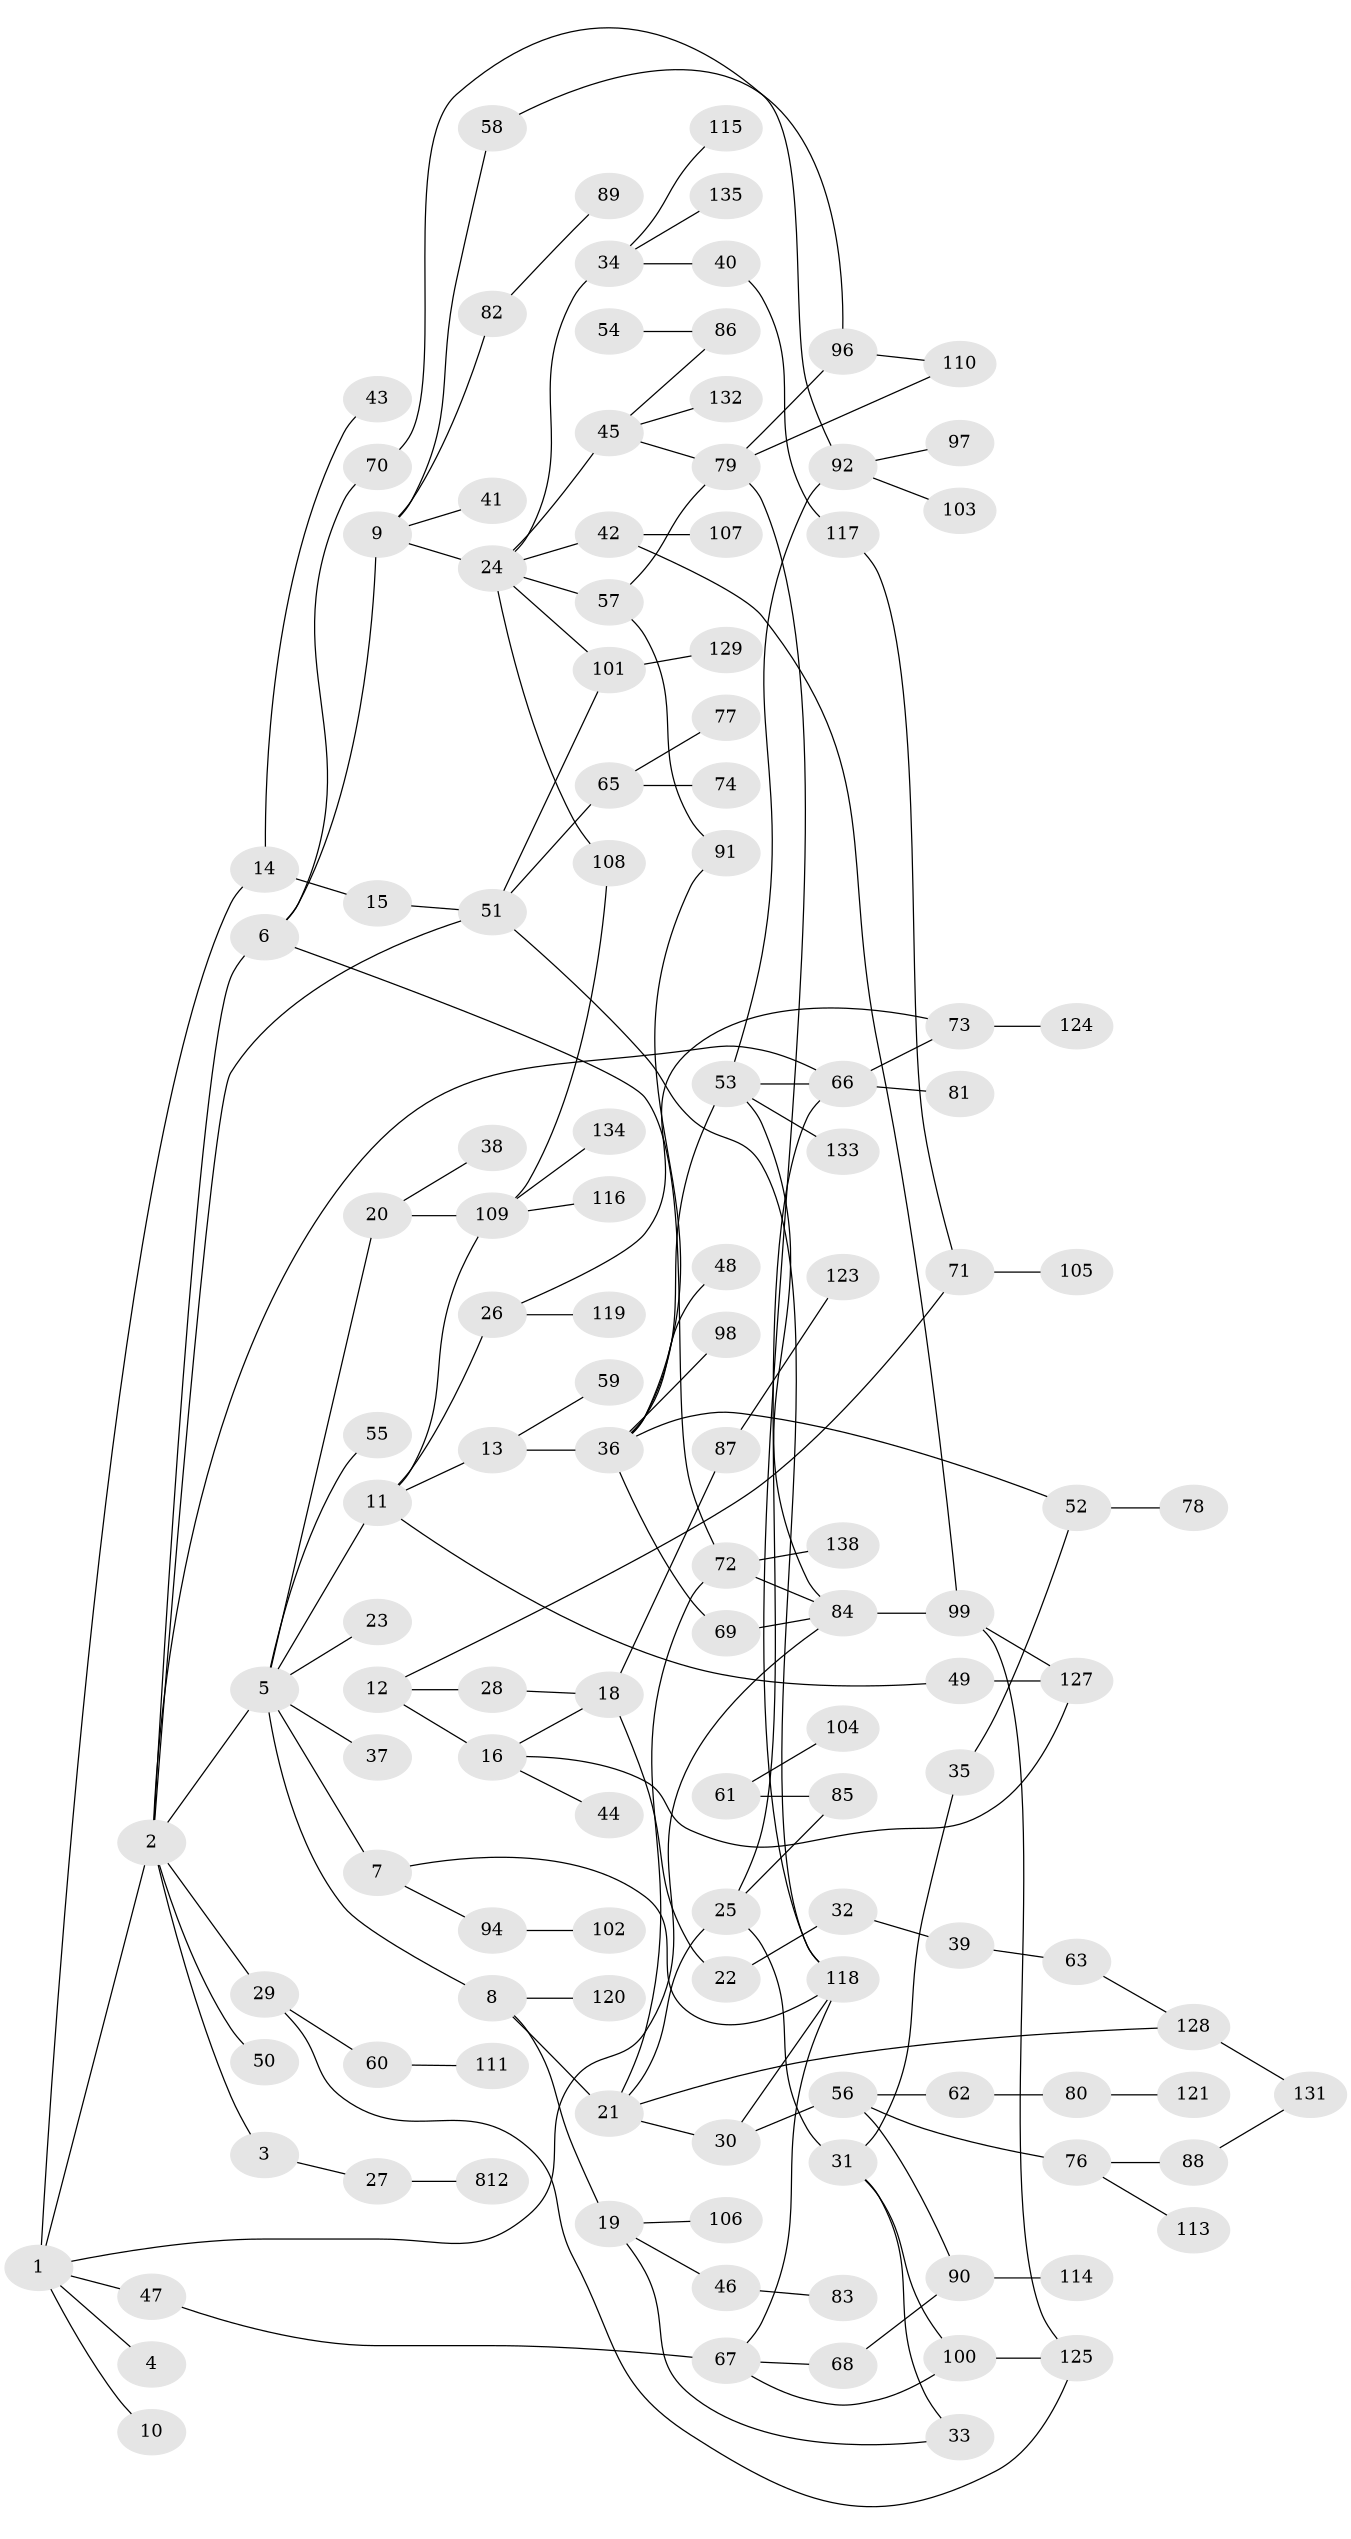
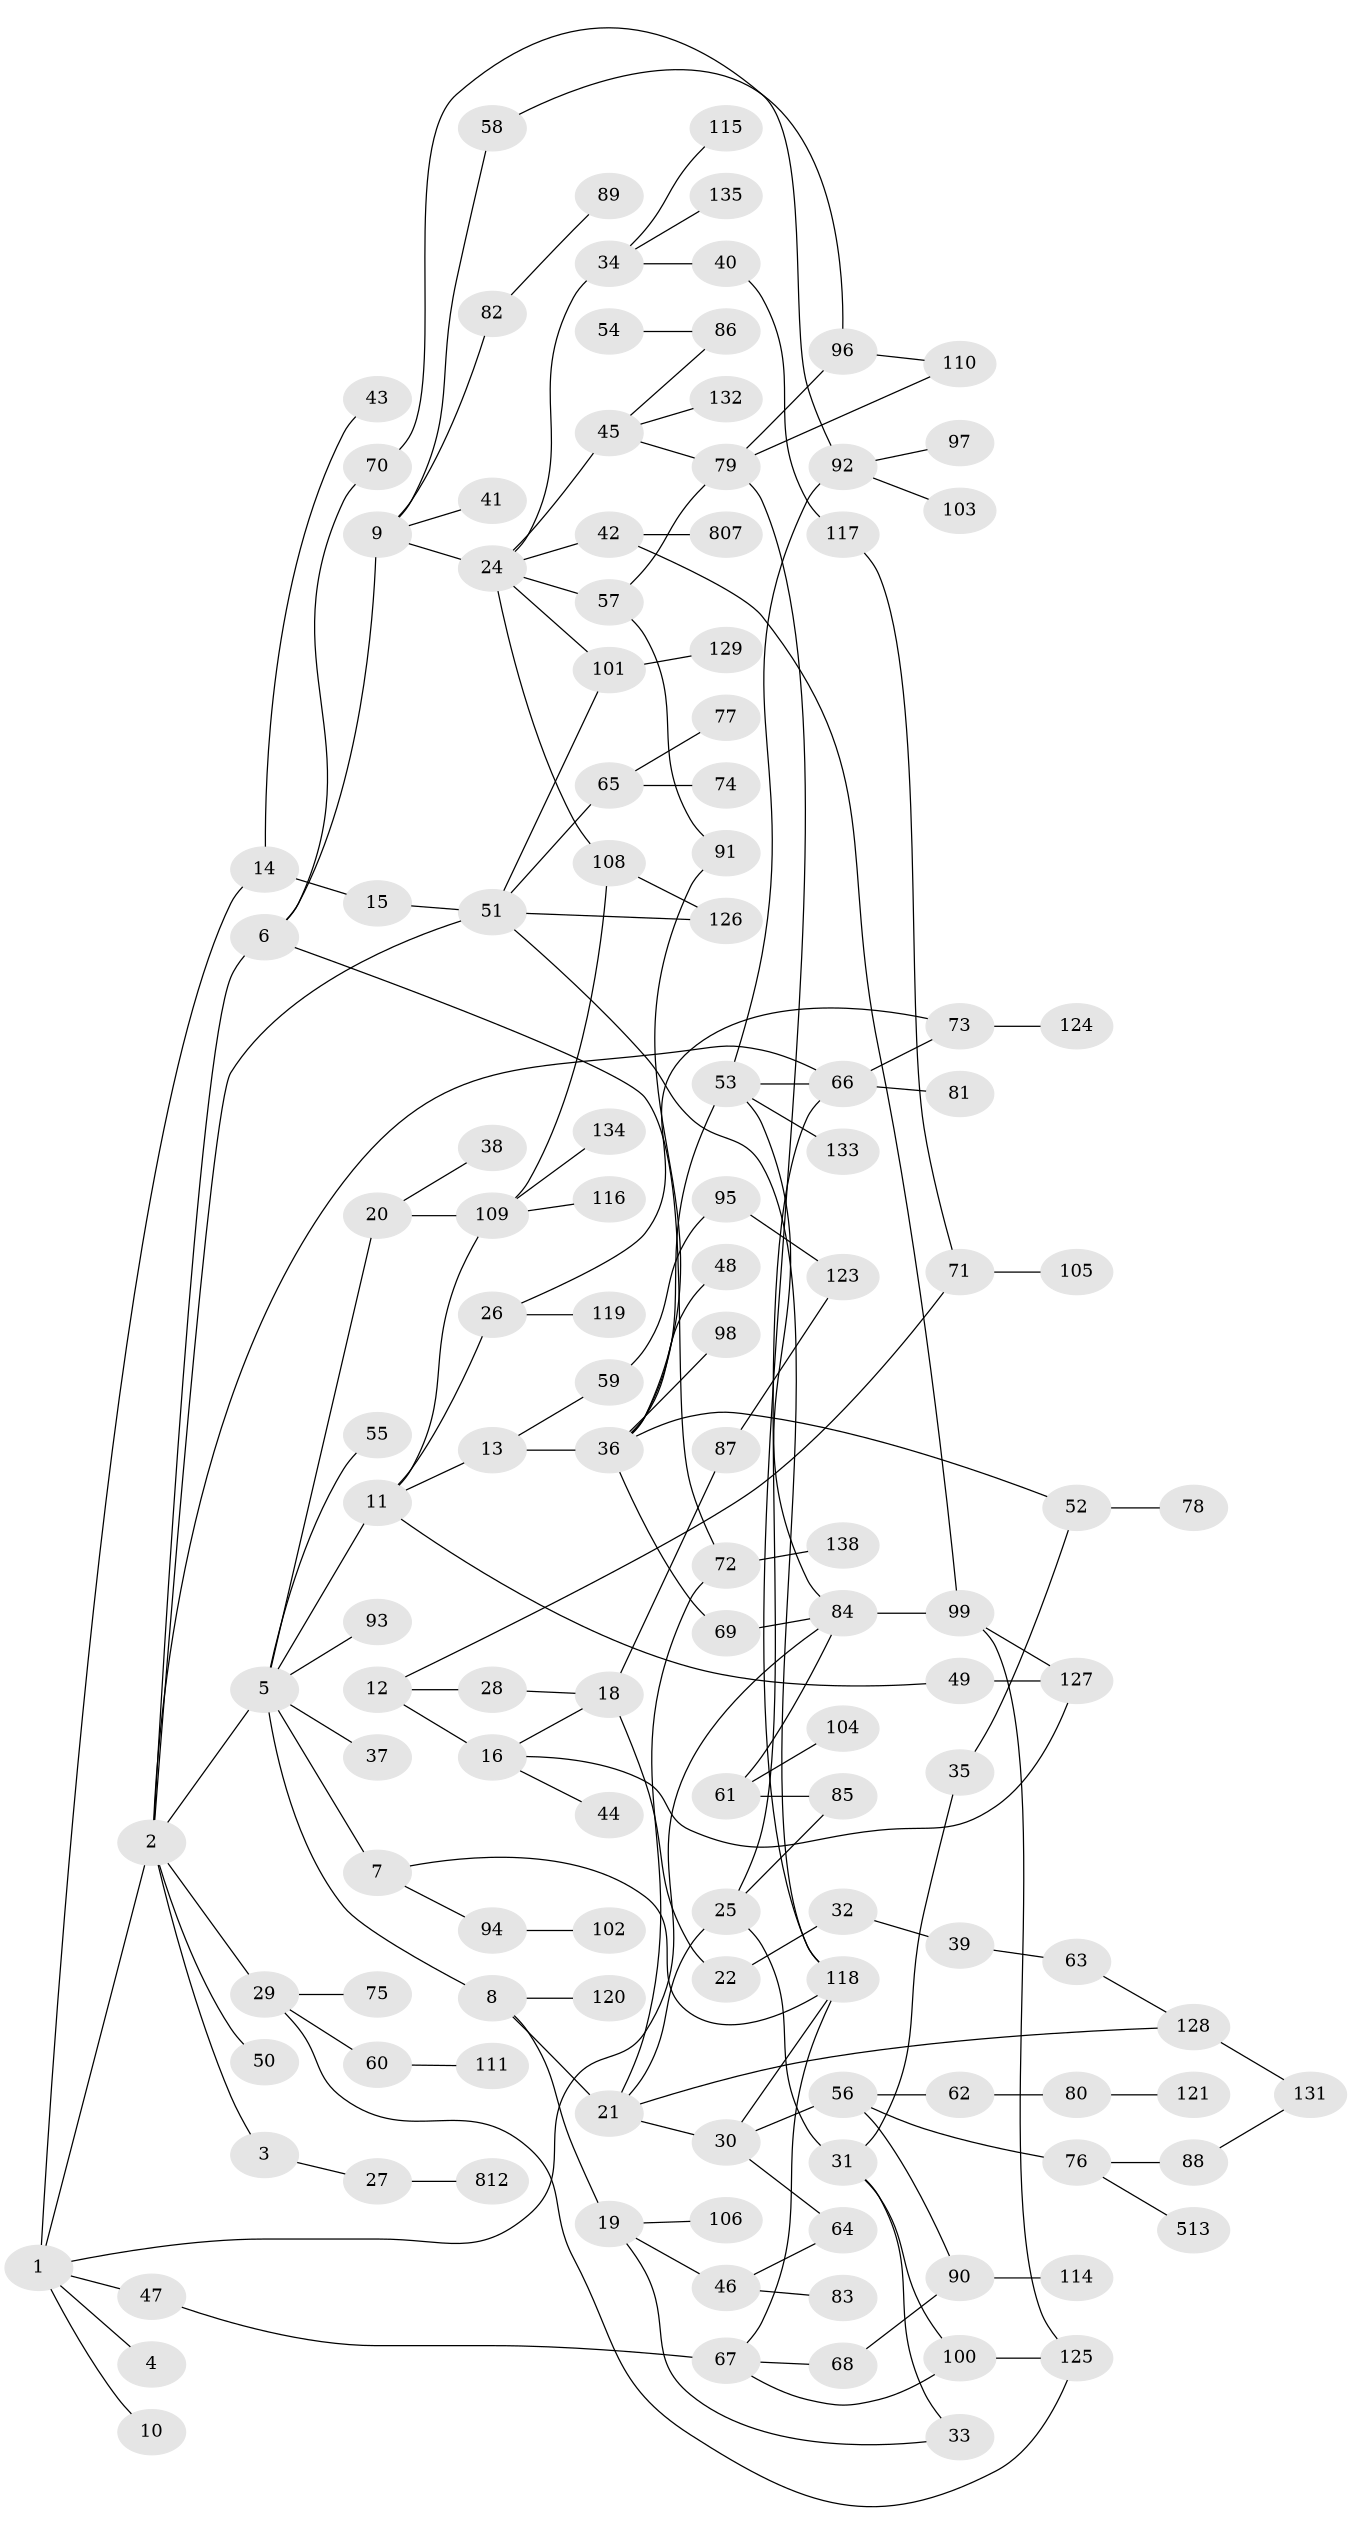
(726, 535) -> (726, 535)
none -> (726, 921)
none -> (726, 1199)
(796, 1594) -> (792, 1708)
(378, 1622) -> (378, 1622)
none -> (378, 1994)
none -> (843, 2230)
(1194, 2230) -> (1194, 2230)
